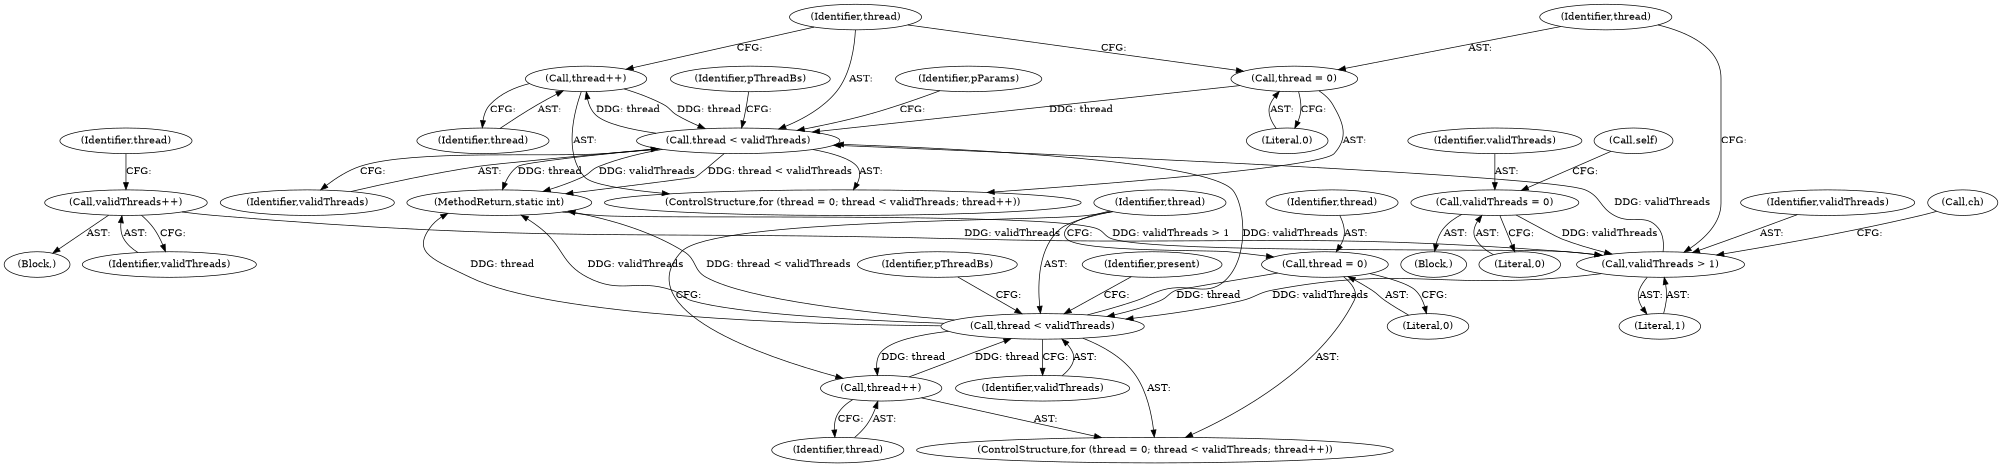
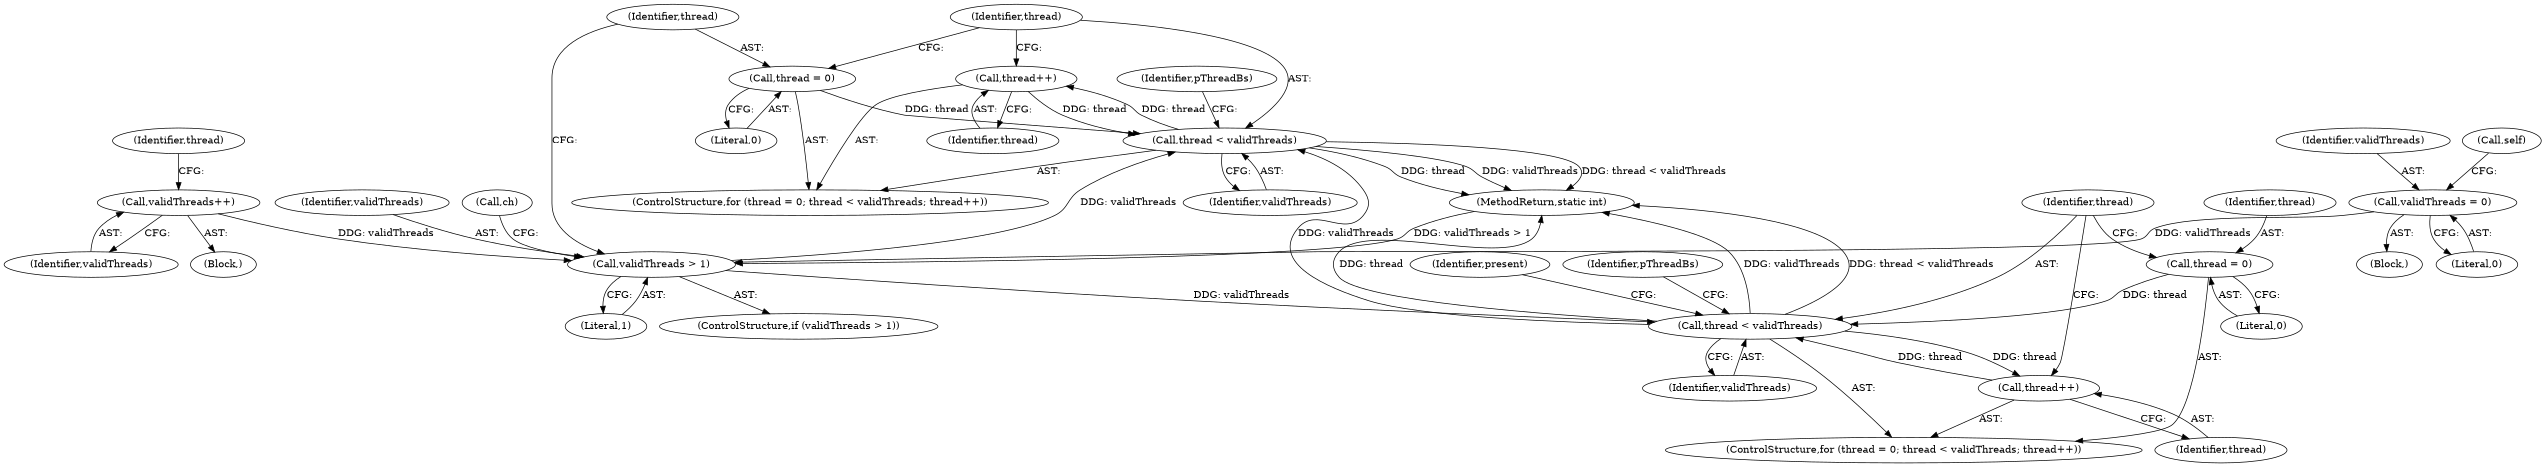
(969, 79) -> none
(1653, 295) -> (621, 295)
none -> (799, 326)
